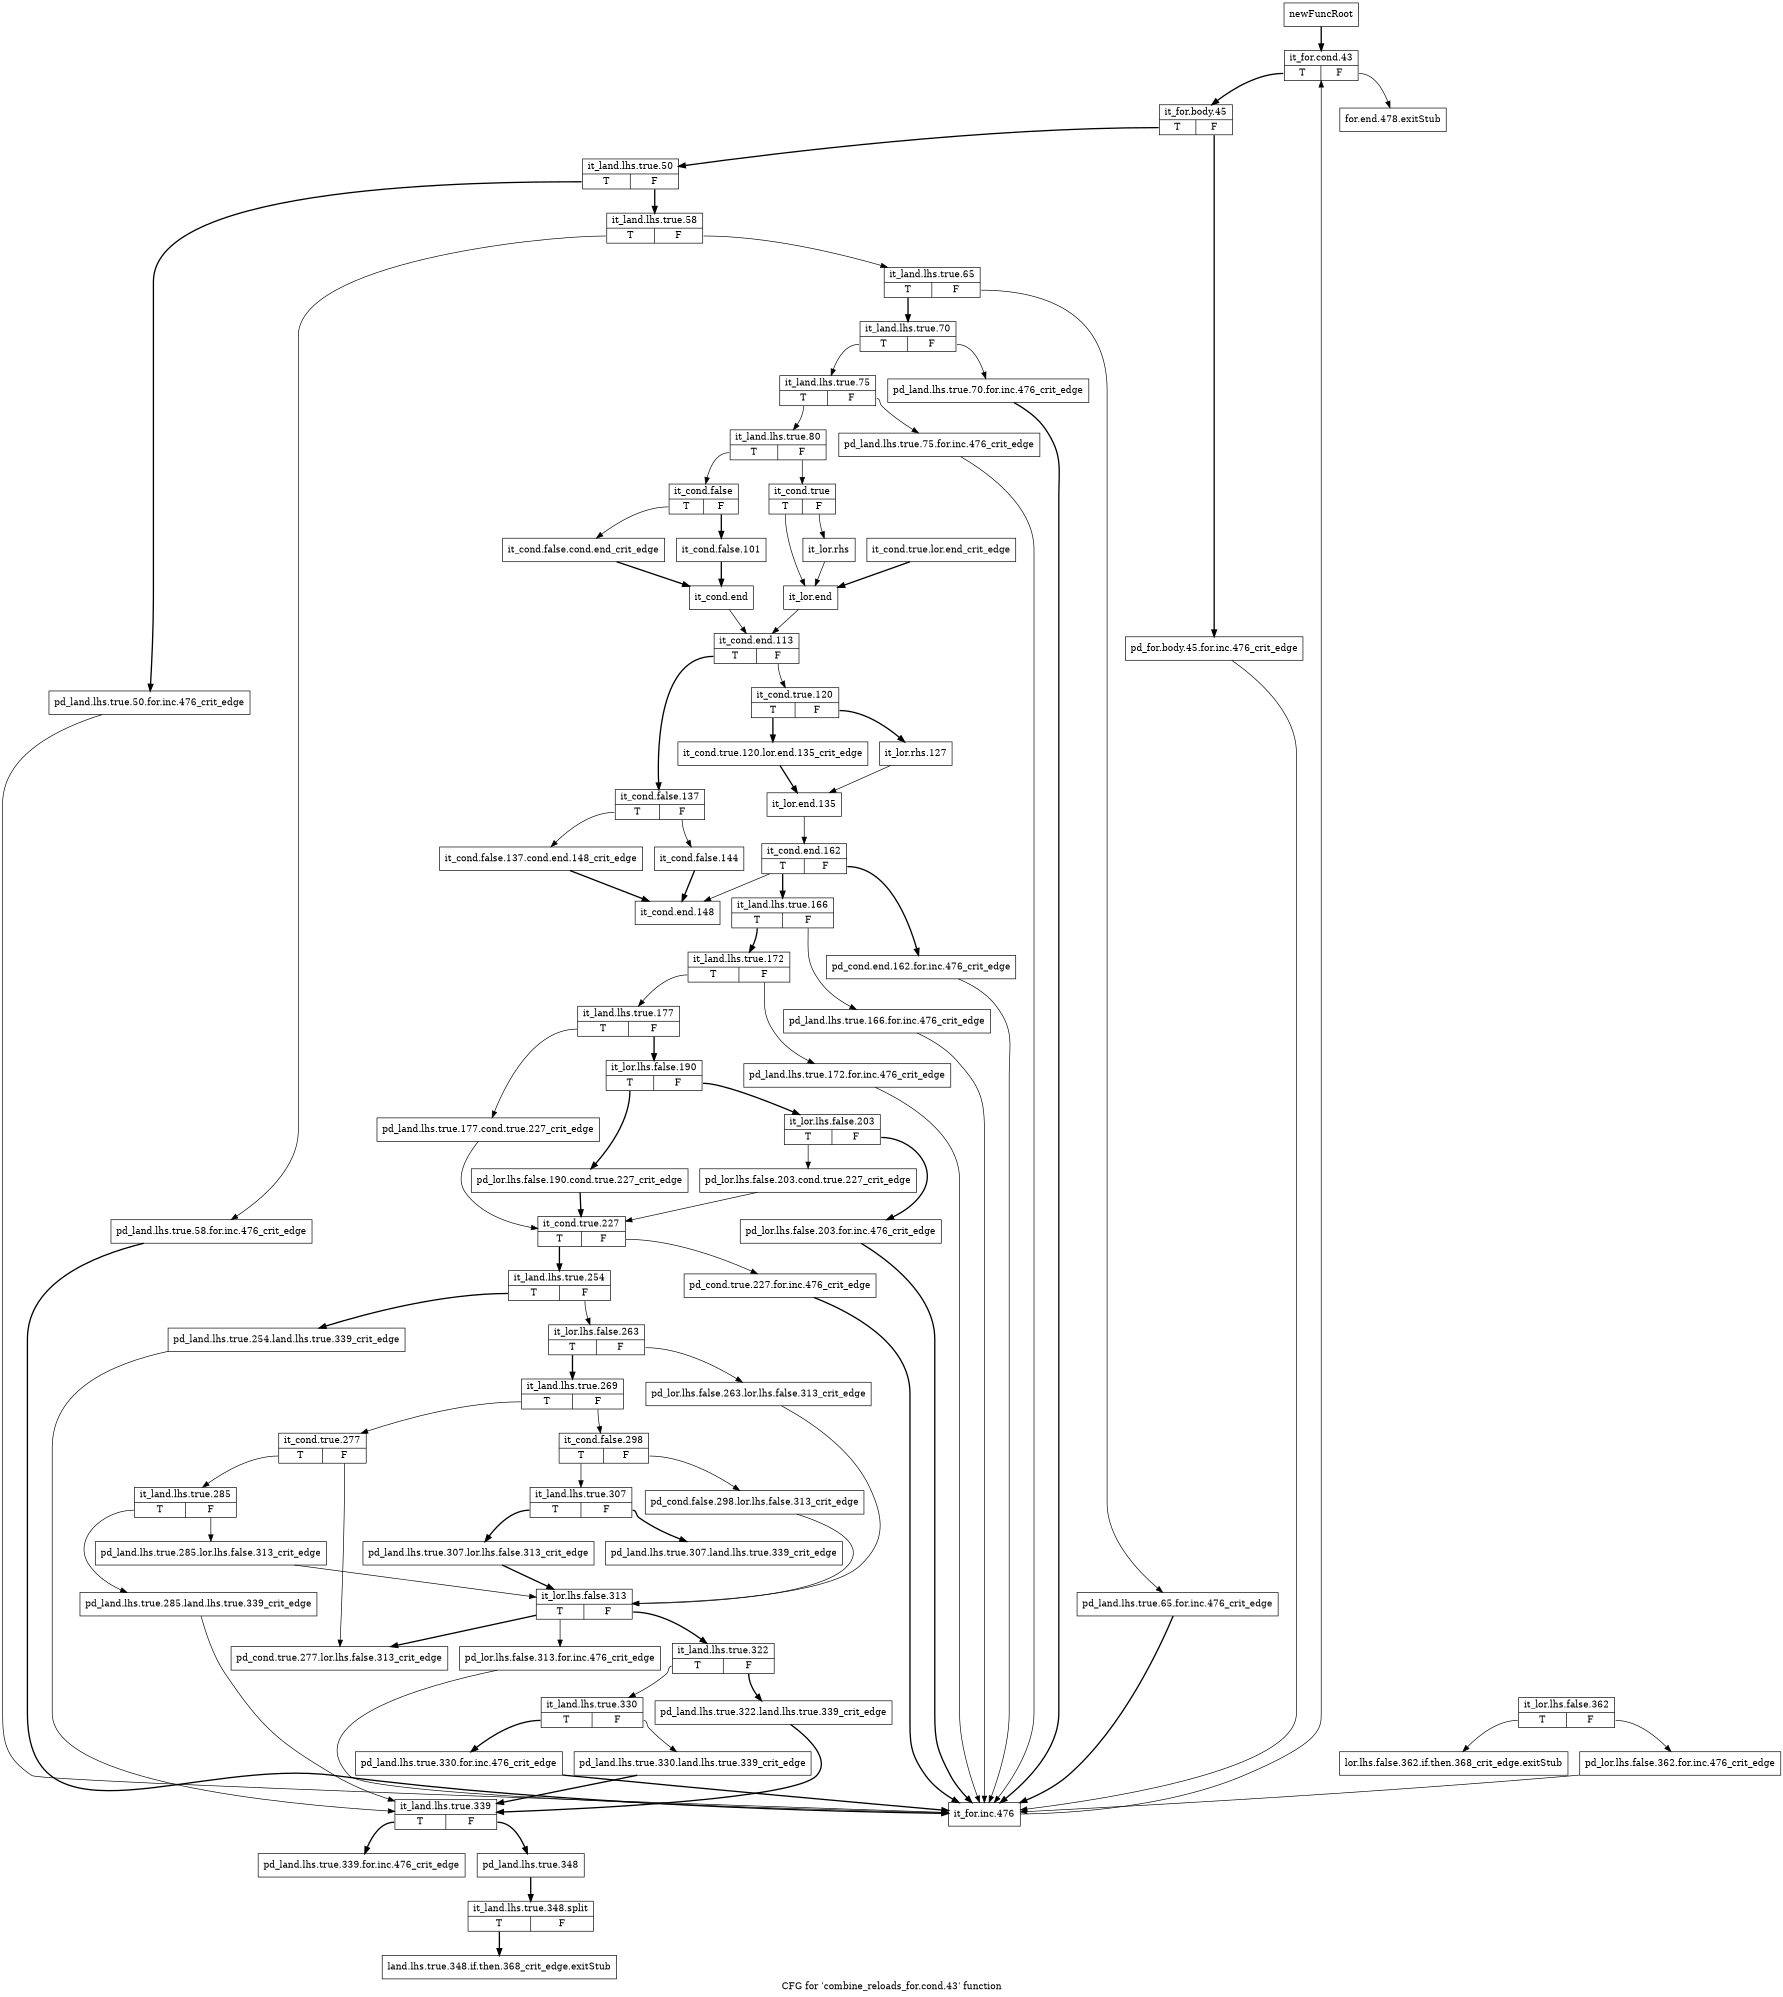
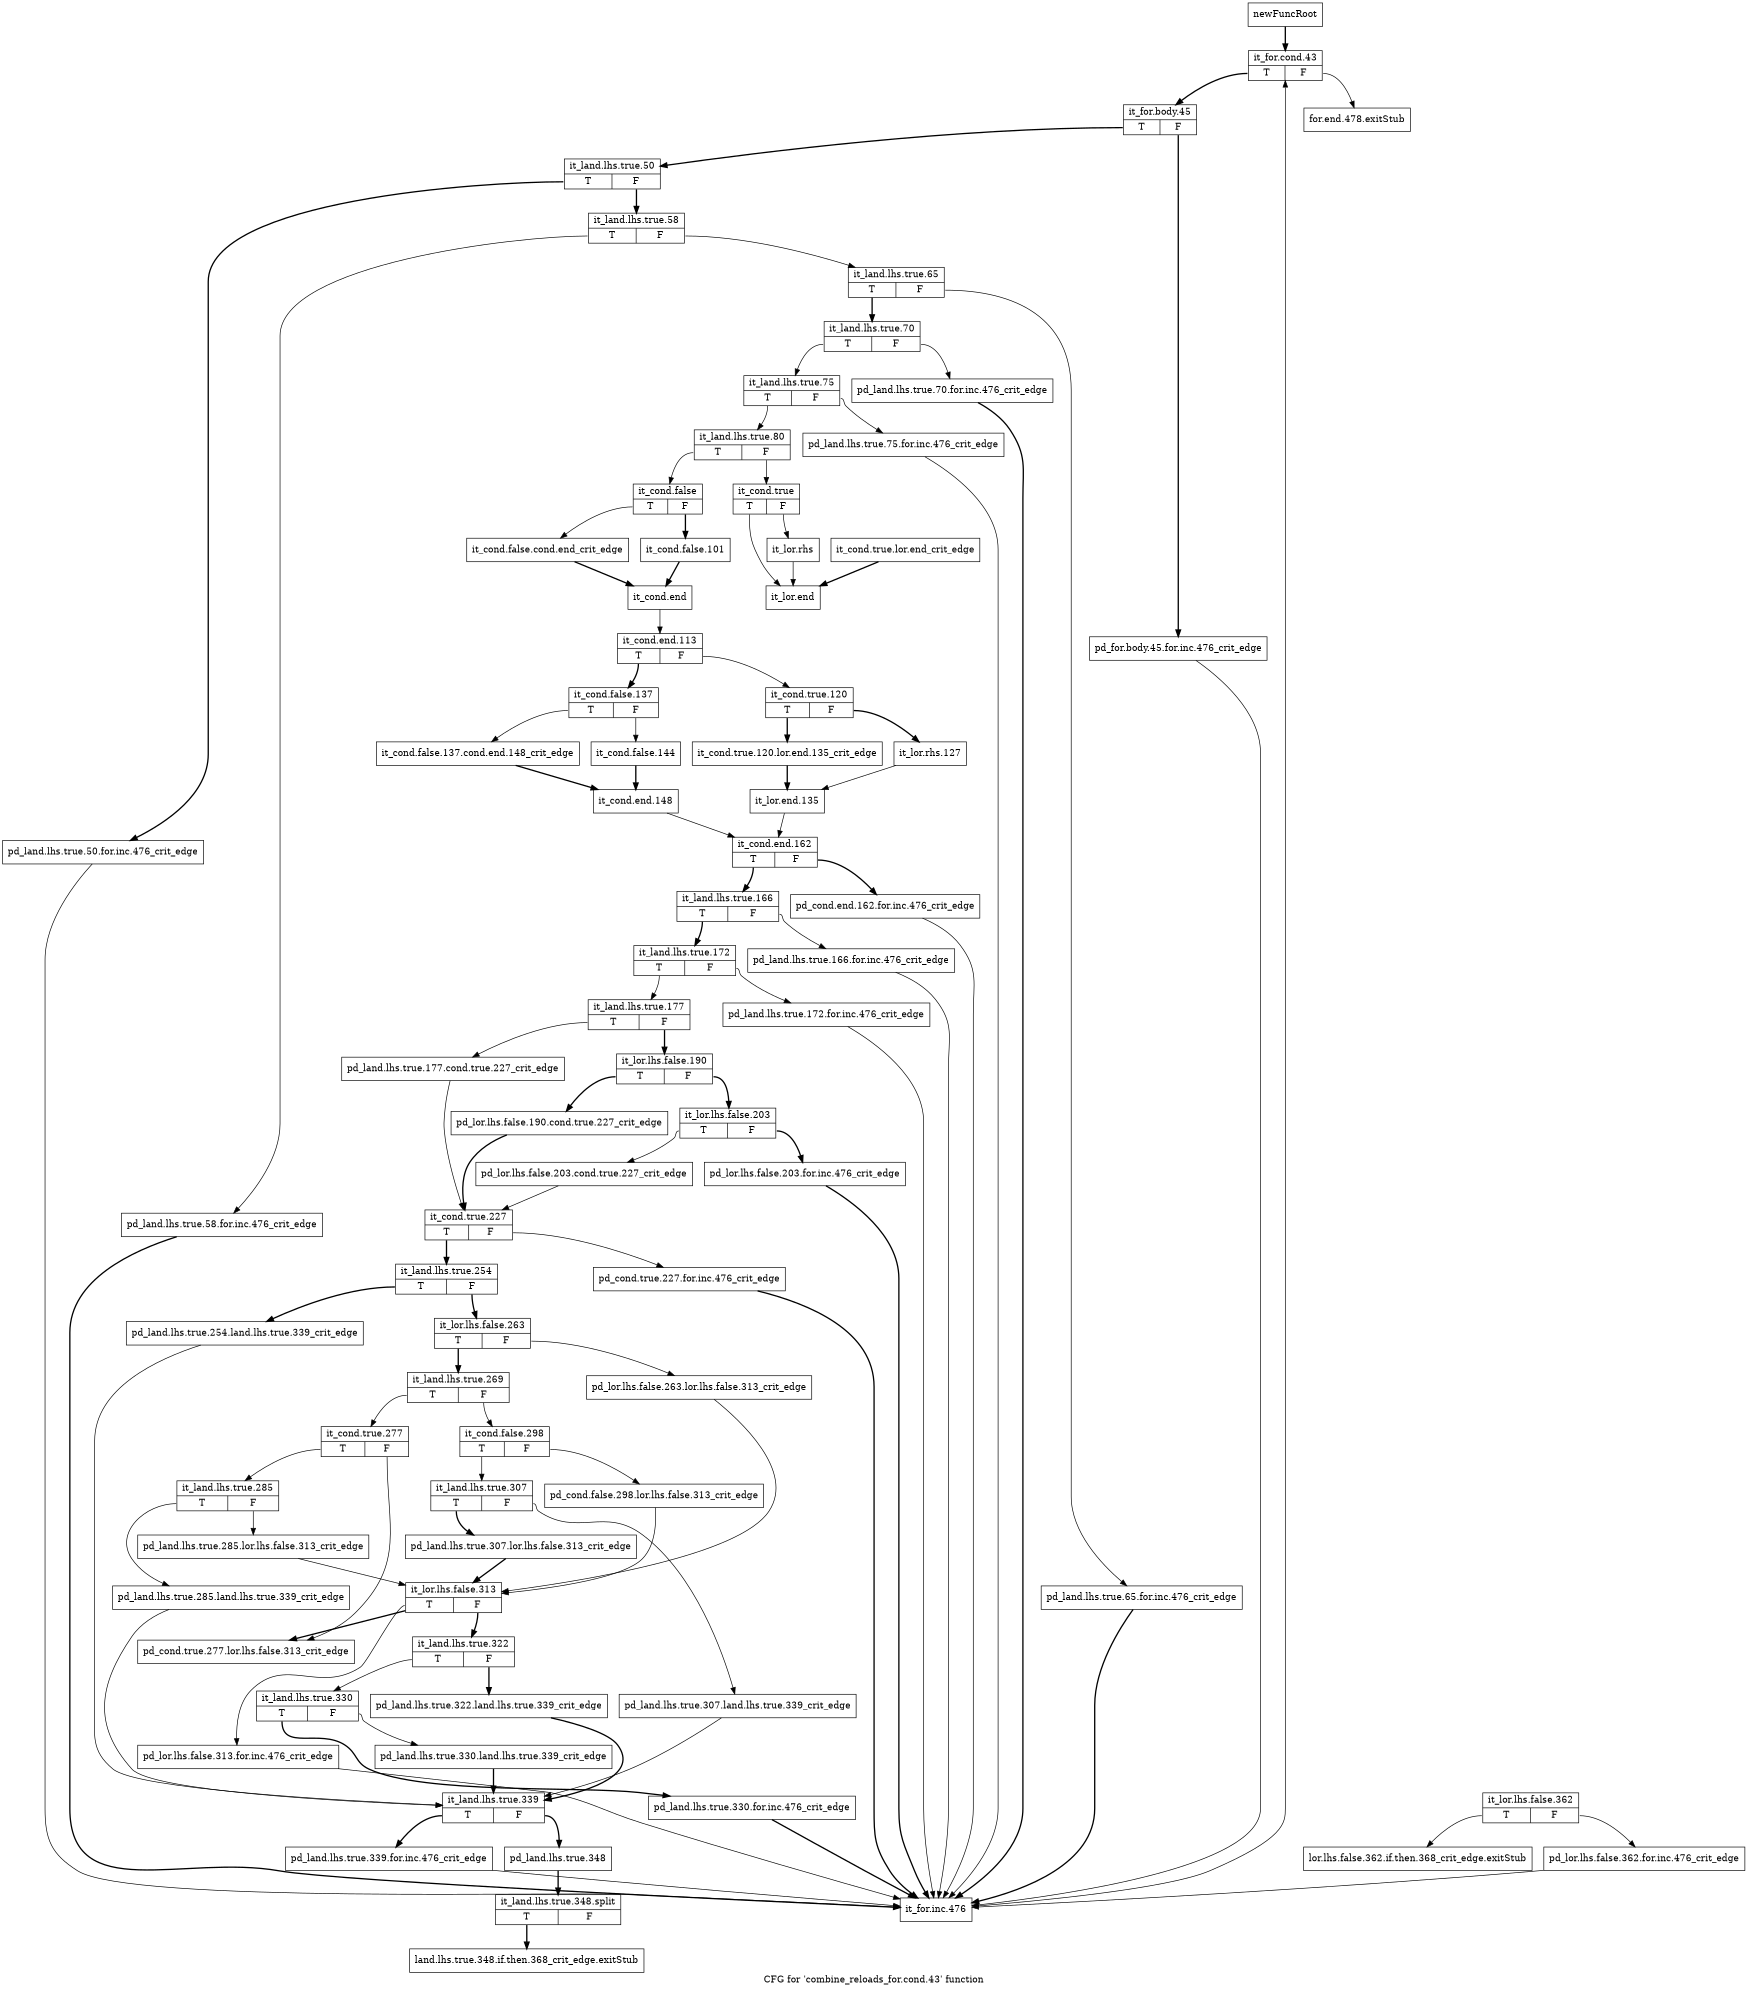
(788, 619) -> none
(740, 886) -> (698, 824)
(586, 1310) -> (473, 1303)
(654, 1527) -> (665, 1556)
none -> (640, 1765)
none -> (693, 1889)
